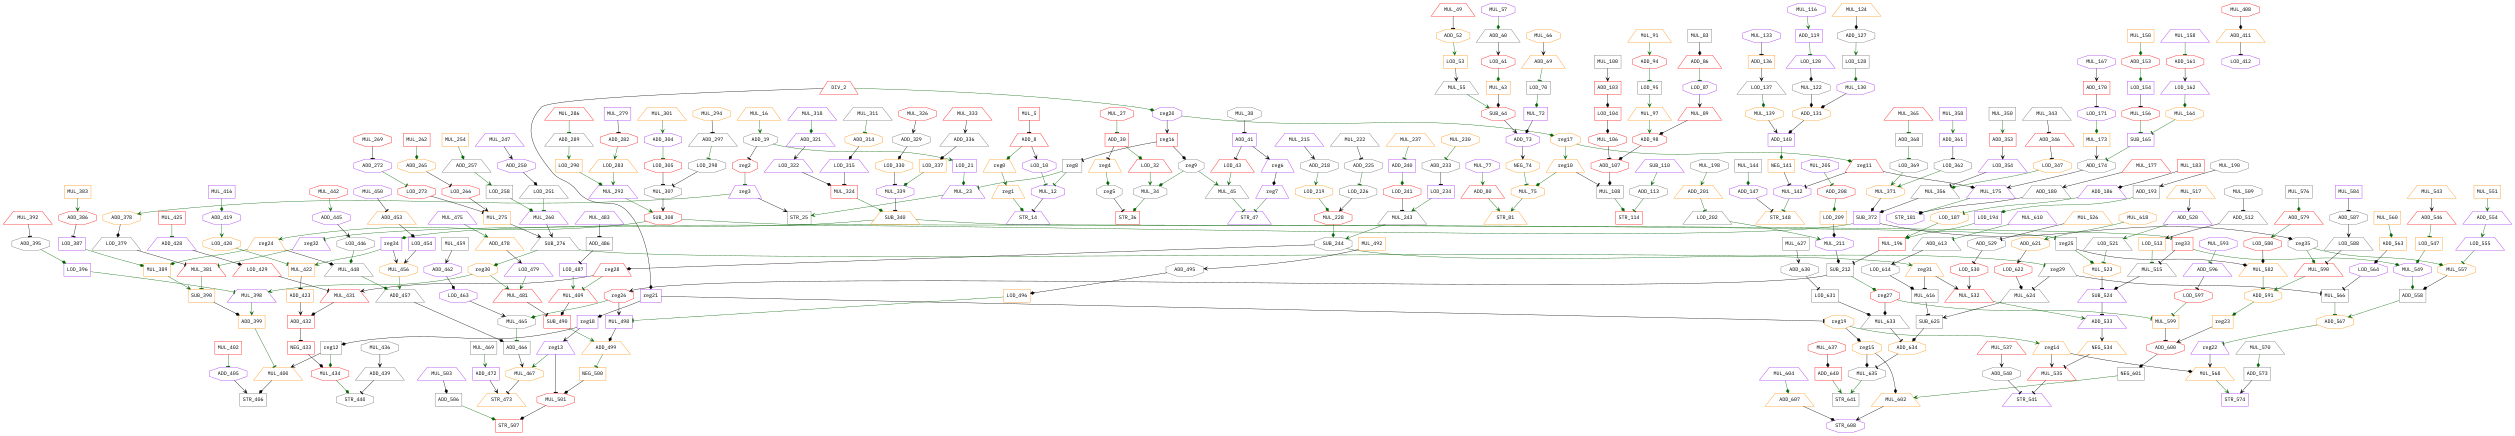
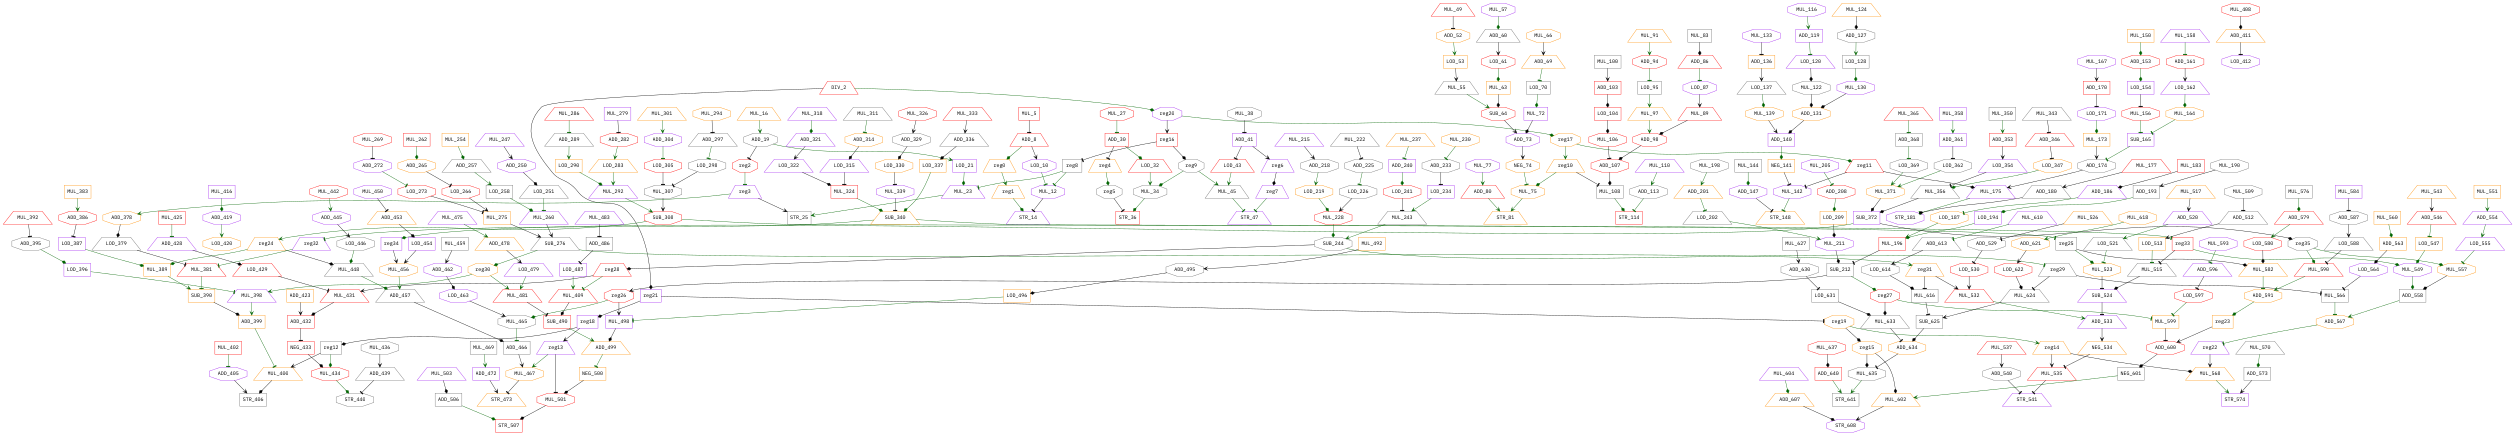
(1660, 166) -> (1660, 166)
(916, 178) -> (921, 192)
(302, 270) -> none
